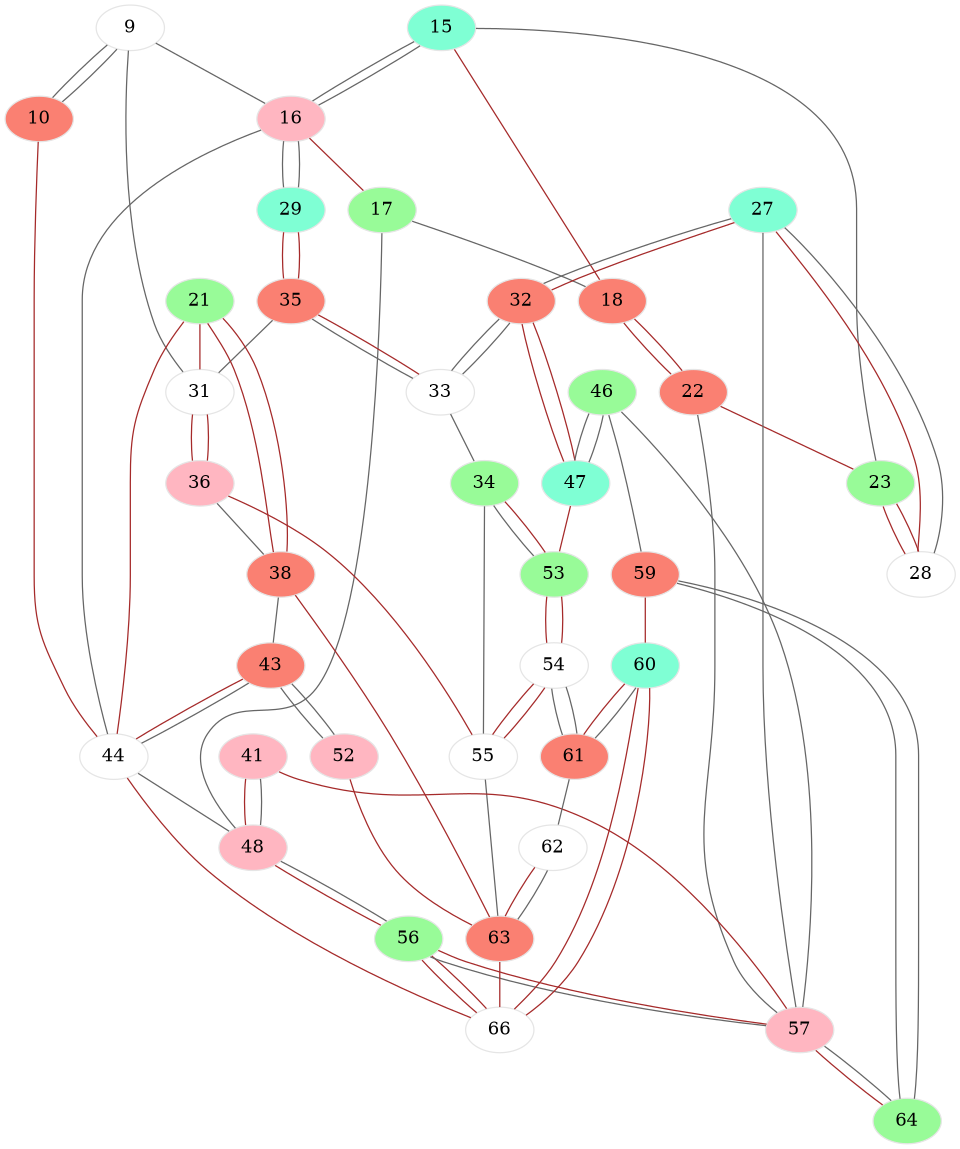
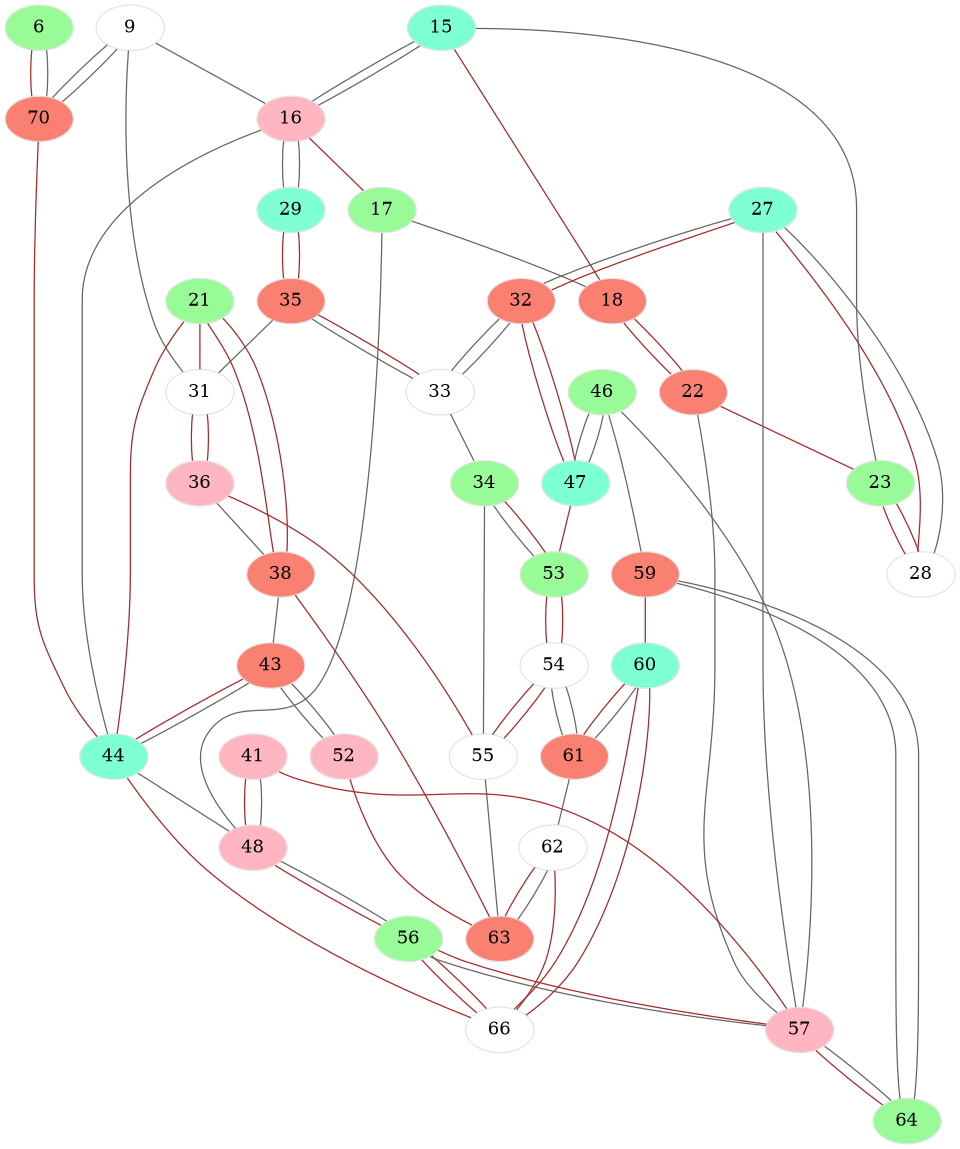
none -> (39, 28)
(39, 119) -> (39, 119)
(114, 757) -> (114, 757)
(500, 987) -> (550, 944)
